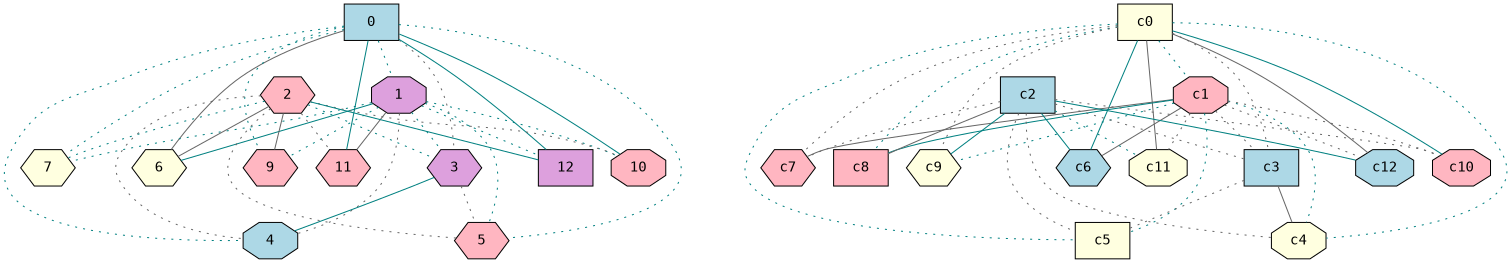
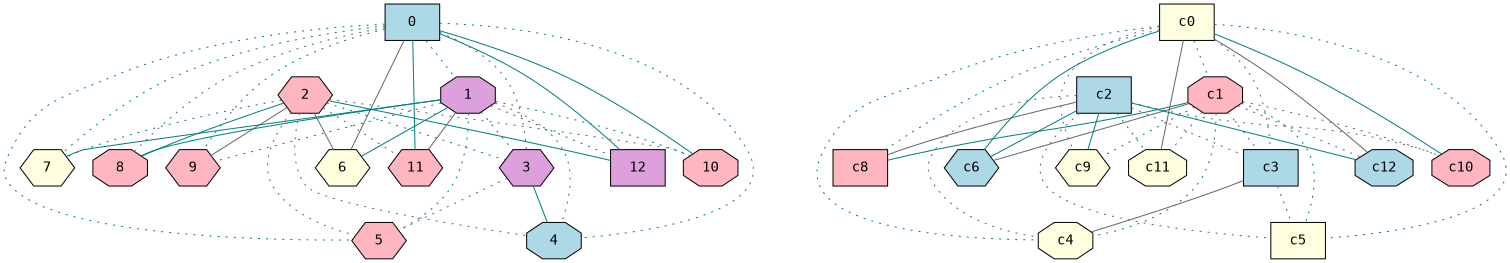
(198, 136) -> (169, 137)
none -> (120, 168)
(788, 168) -> none
